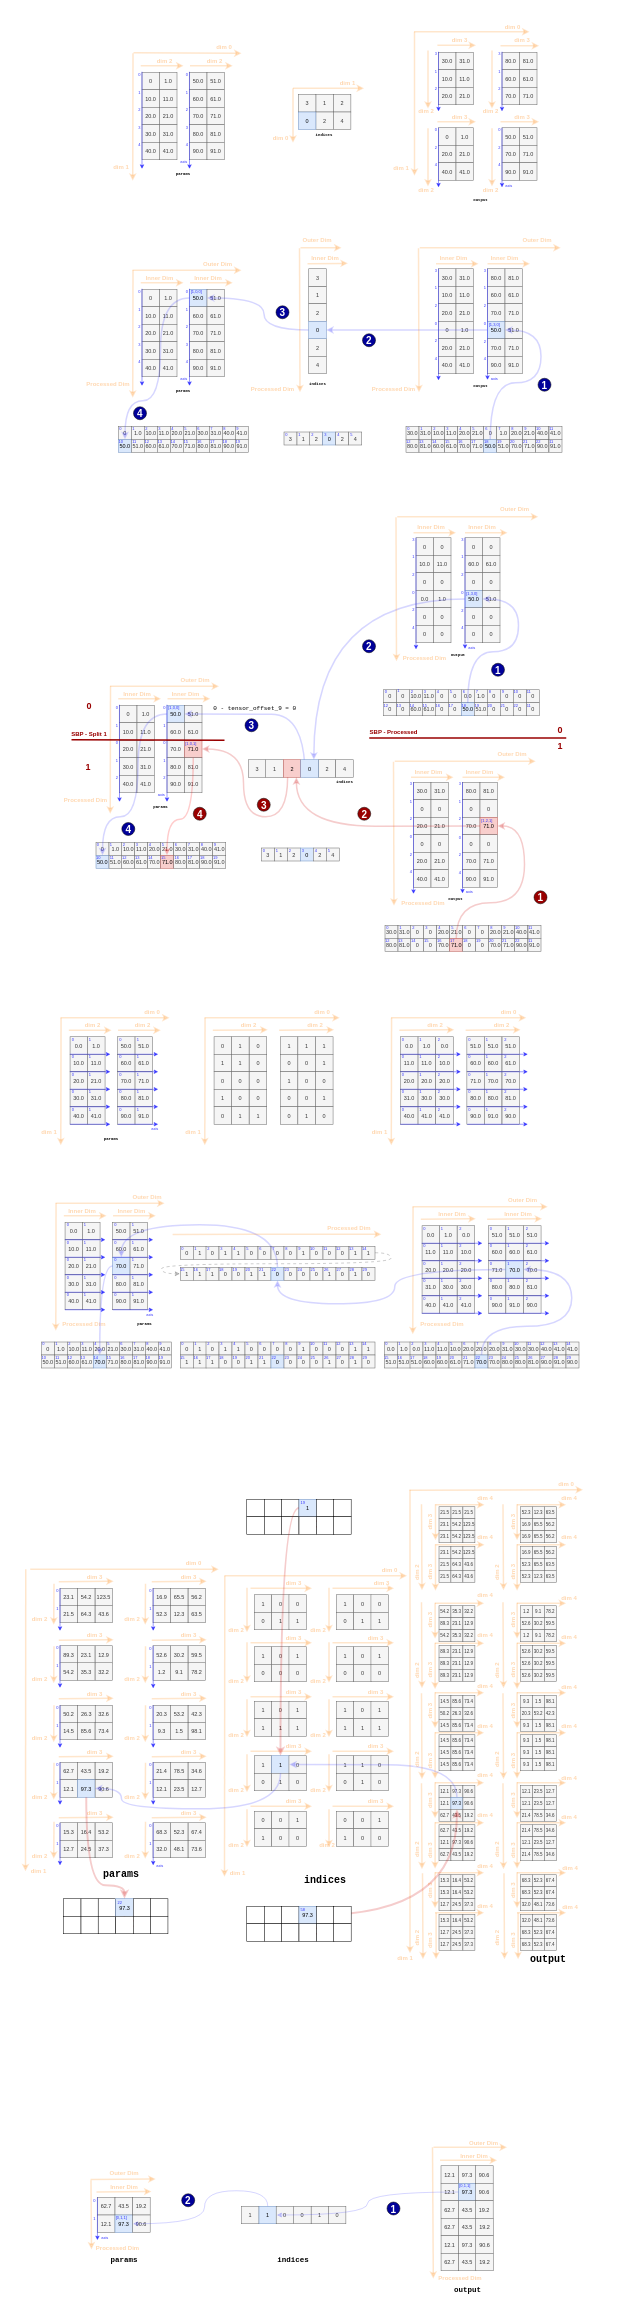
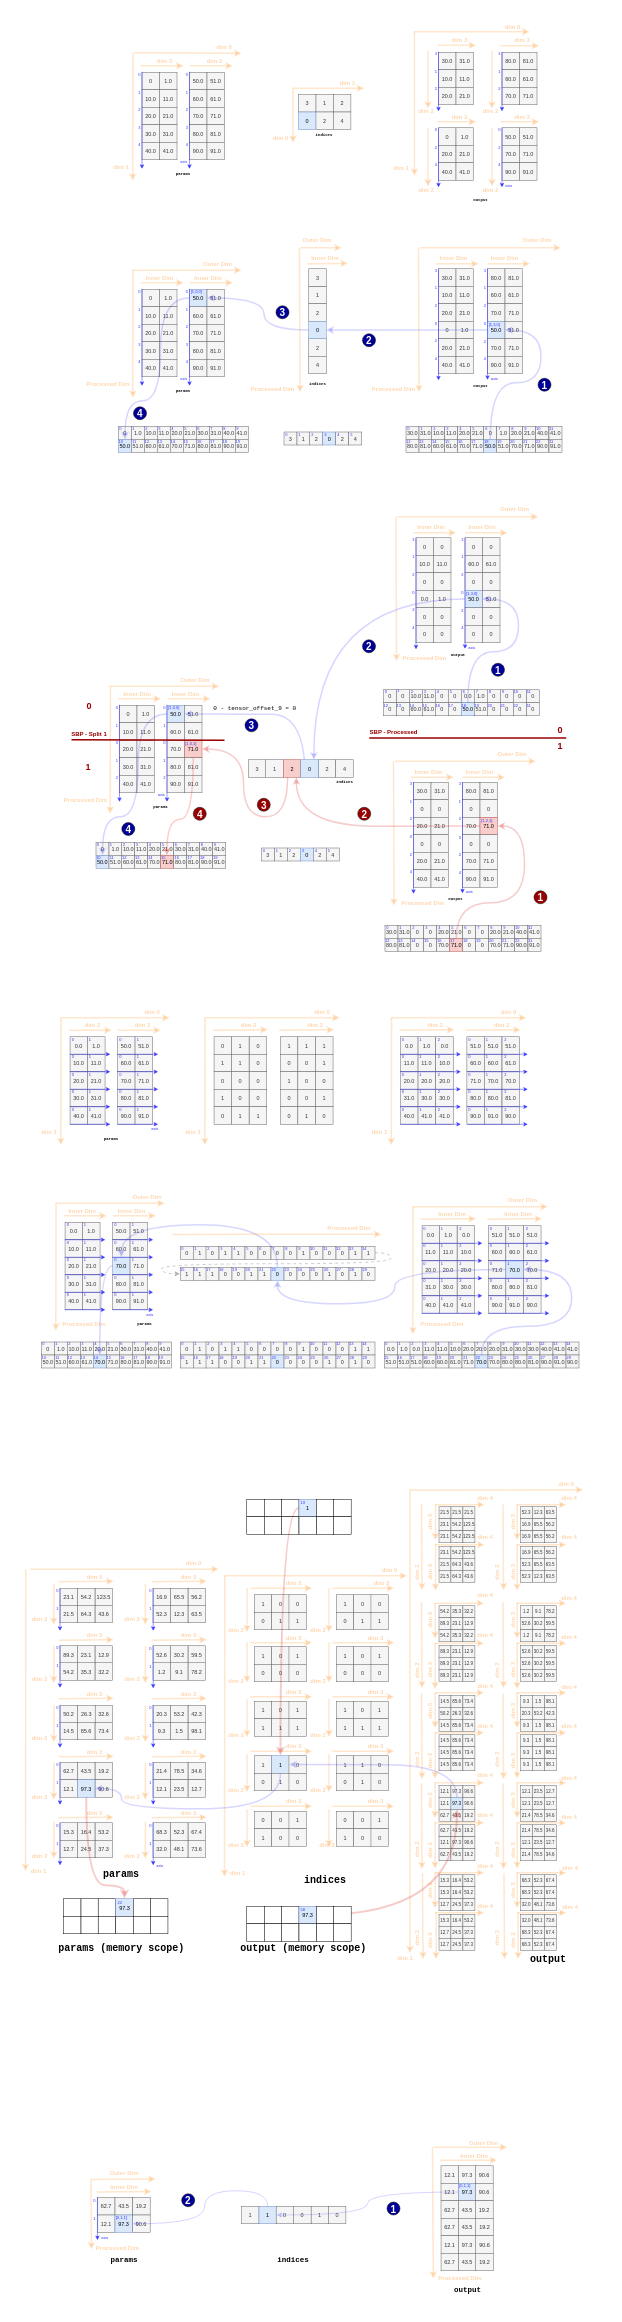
none -> (121, 1948)
none -> (303, 1948)
